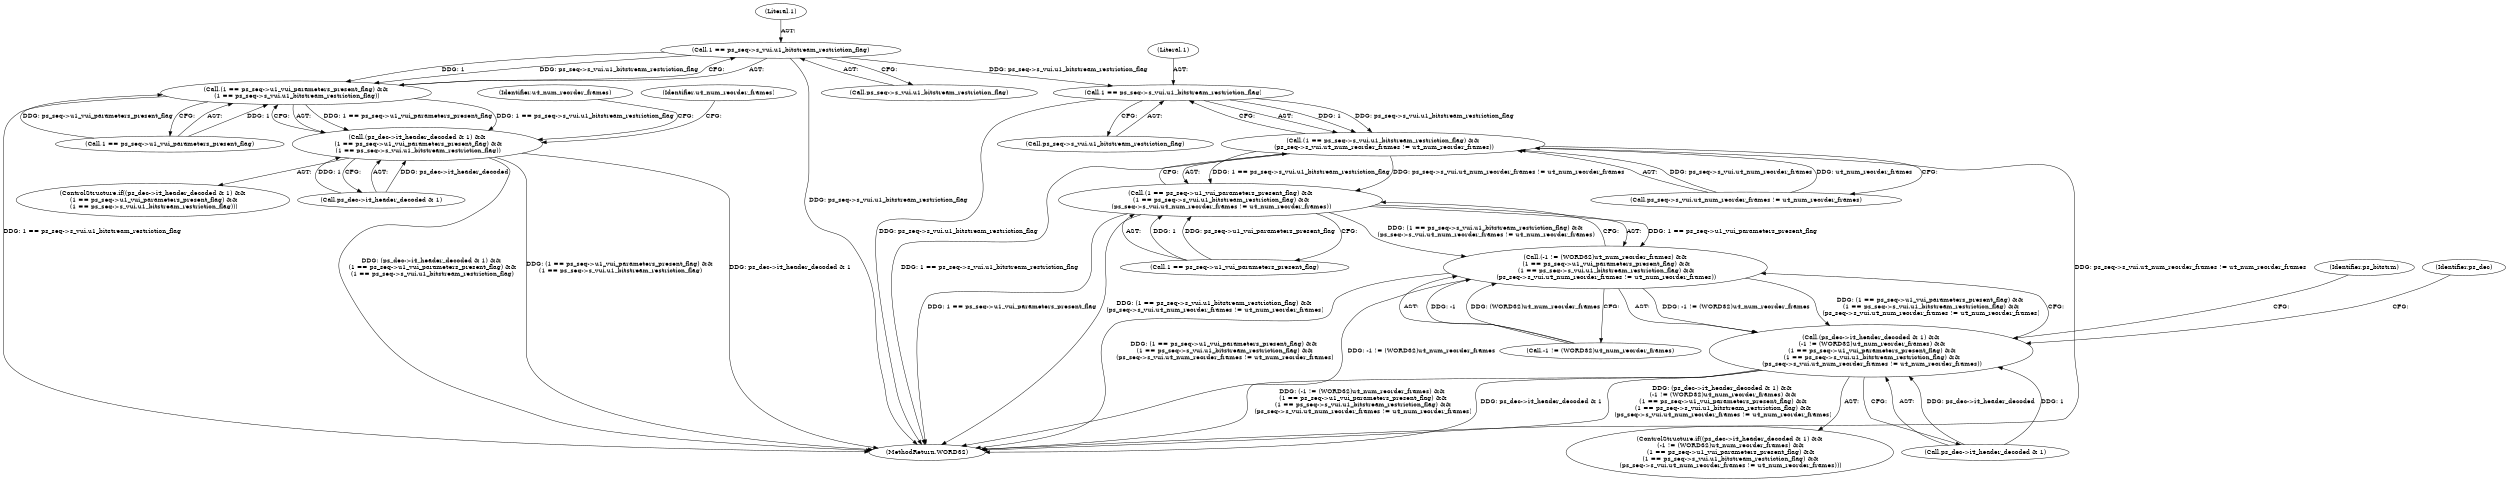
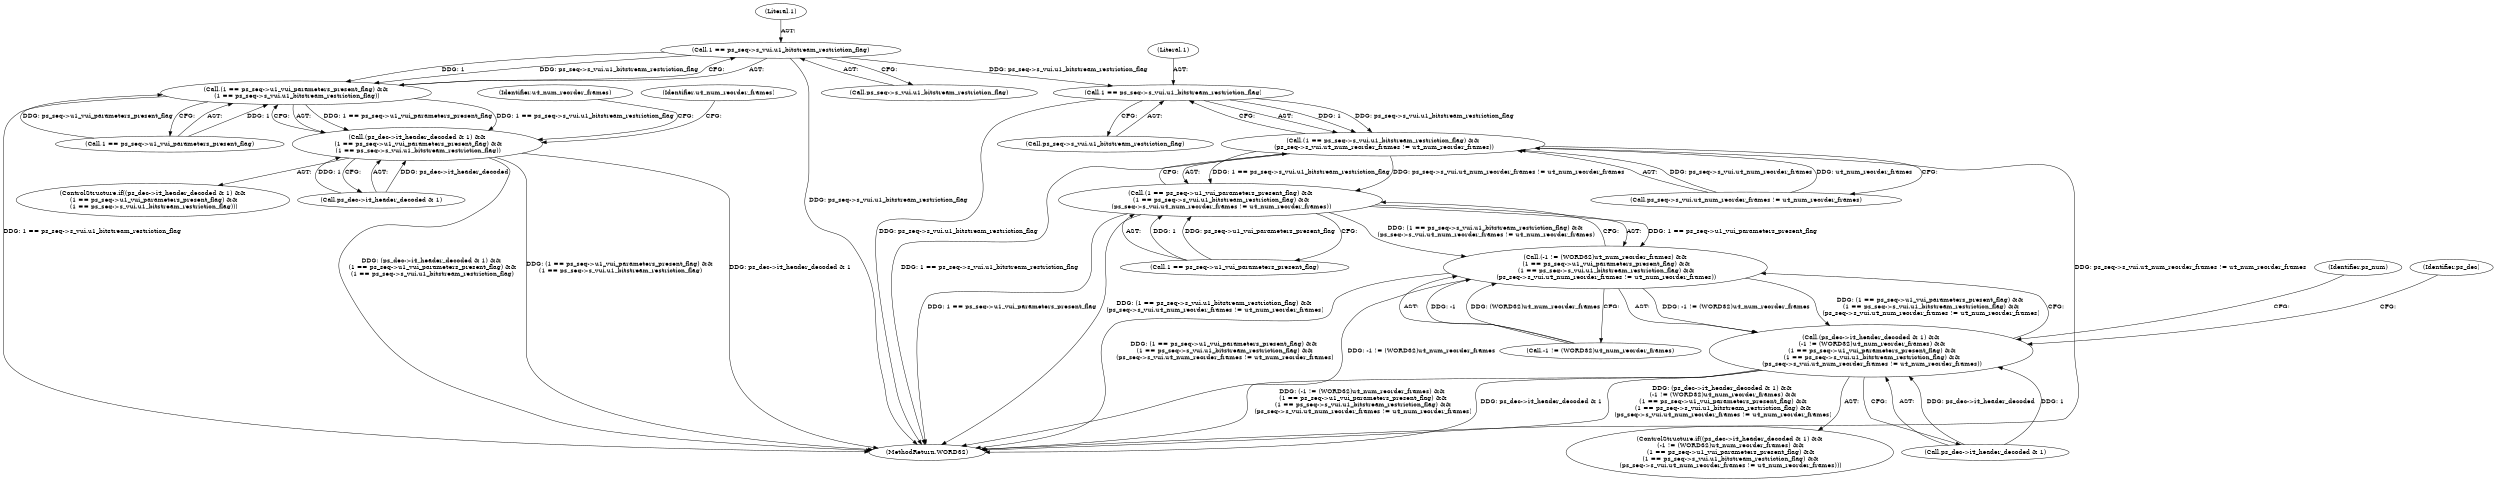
(2364, 267) -> (2358, 267)
